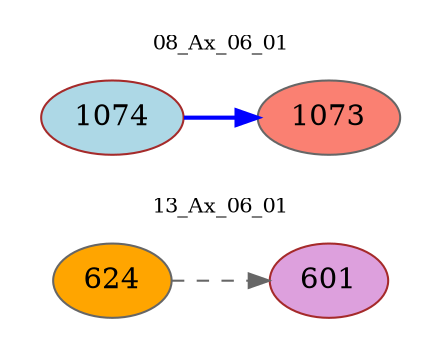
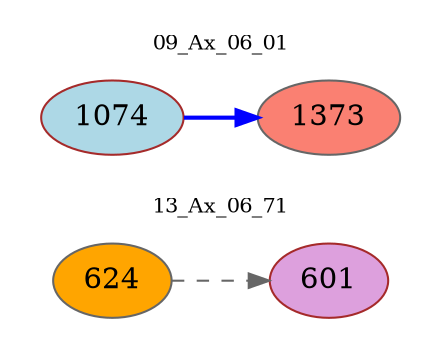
(221, 44) -> (221, 44)
(329, 118) -> (329, 118)
(221, 207) -> (221, 207)
